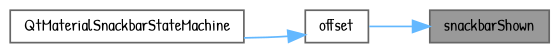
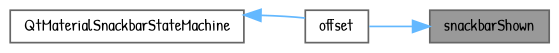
(266, 37) -> (283, 16)
